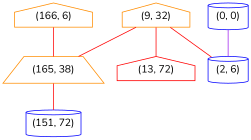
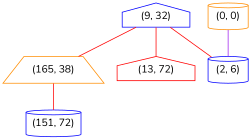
(54, 16) -> none
(156, 16) -> (156, 16)
(228, 16) -> (228, 16)
